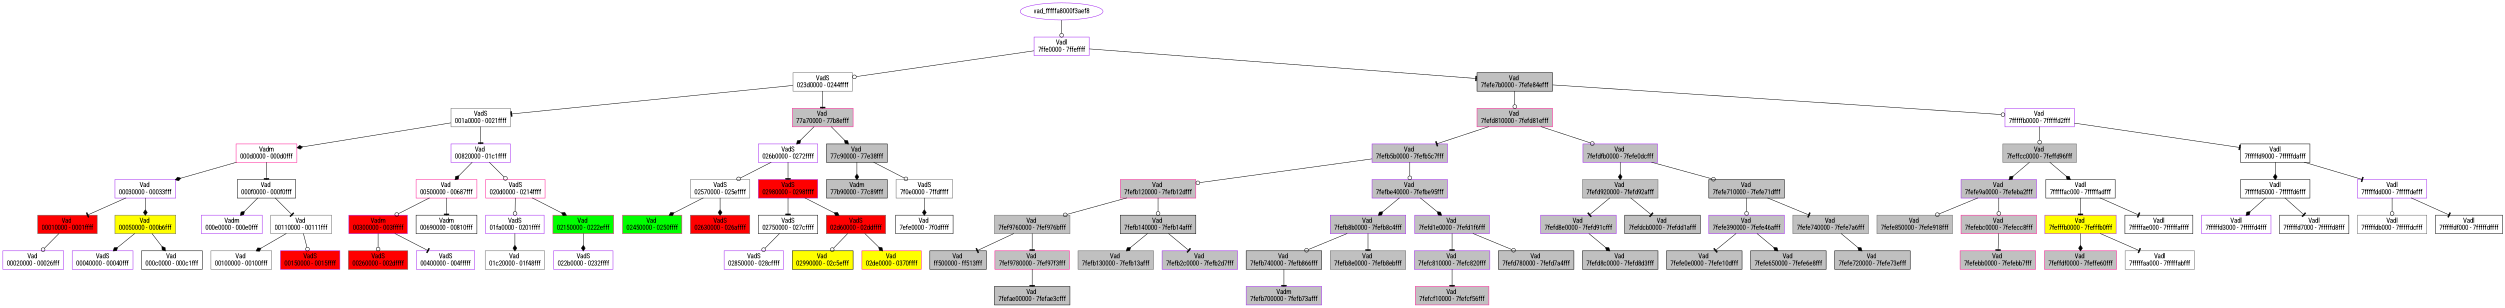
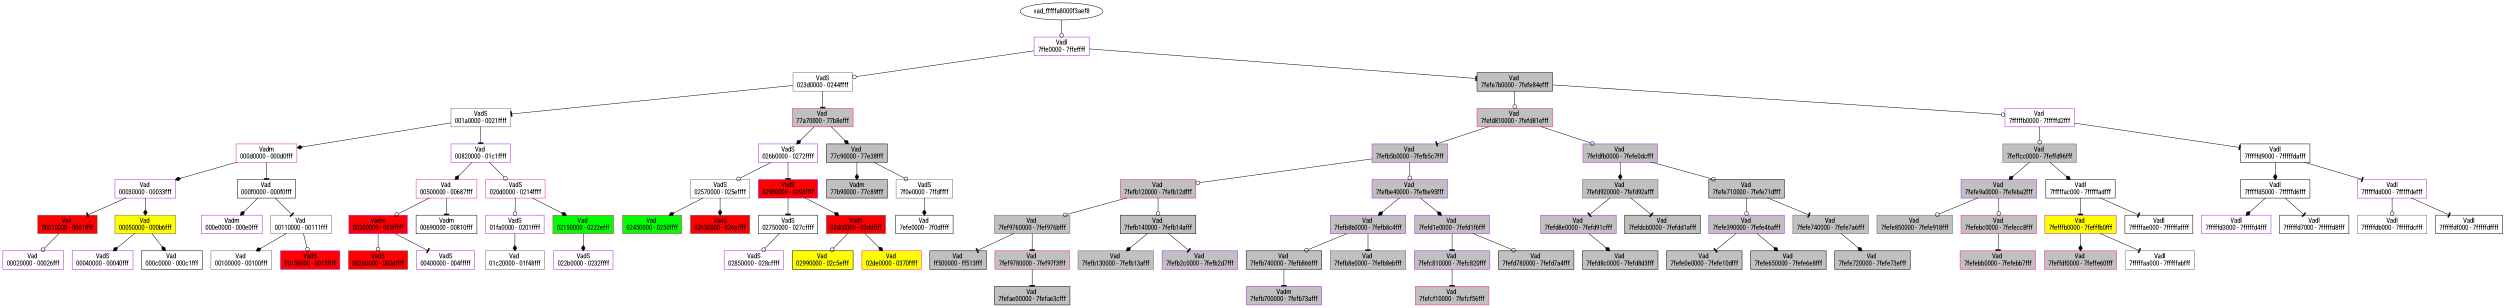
(1062, 11) -> (1062, 11)
